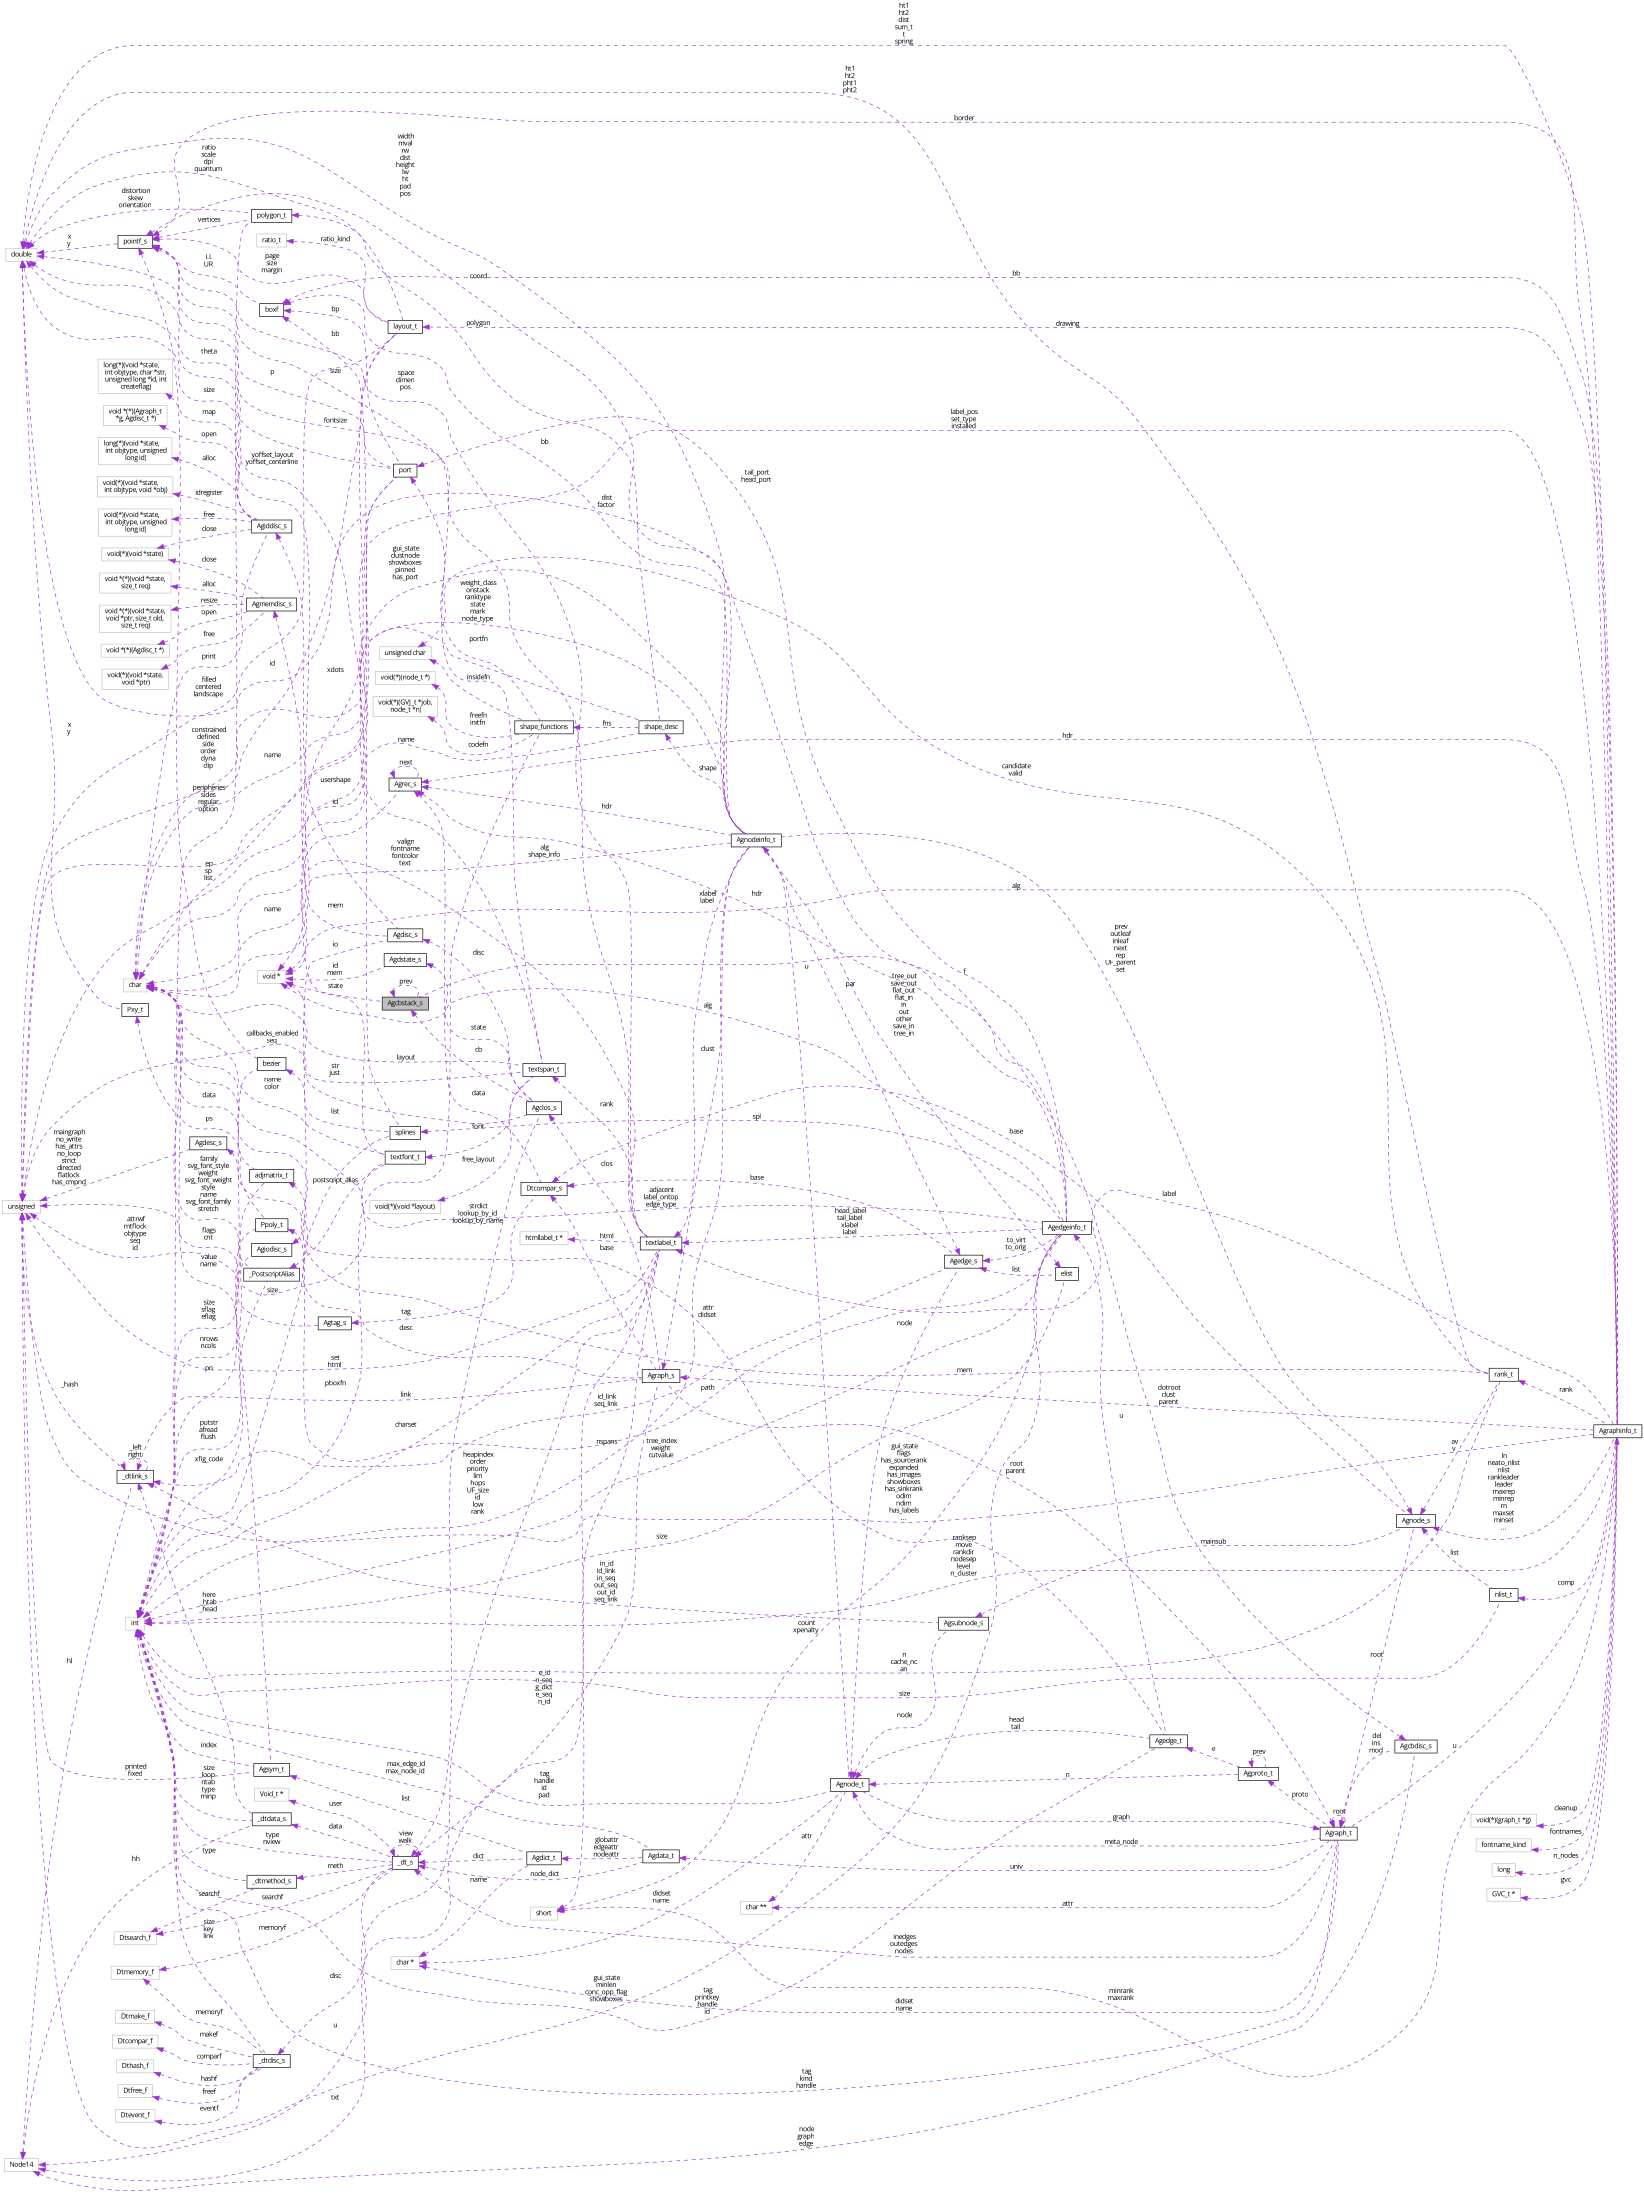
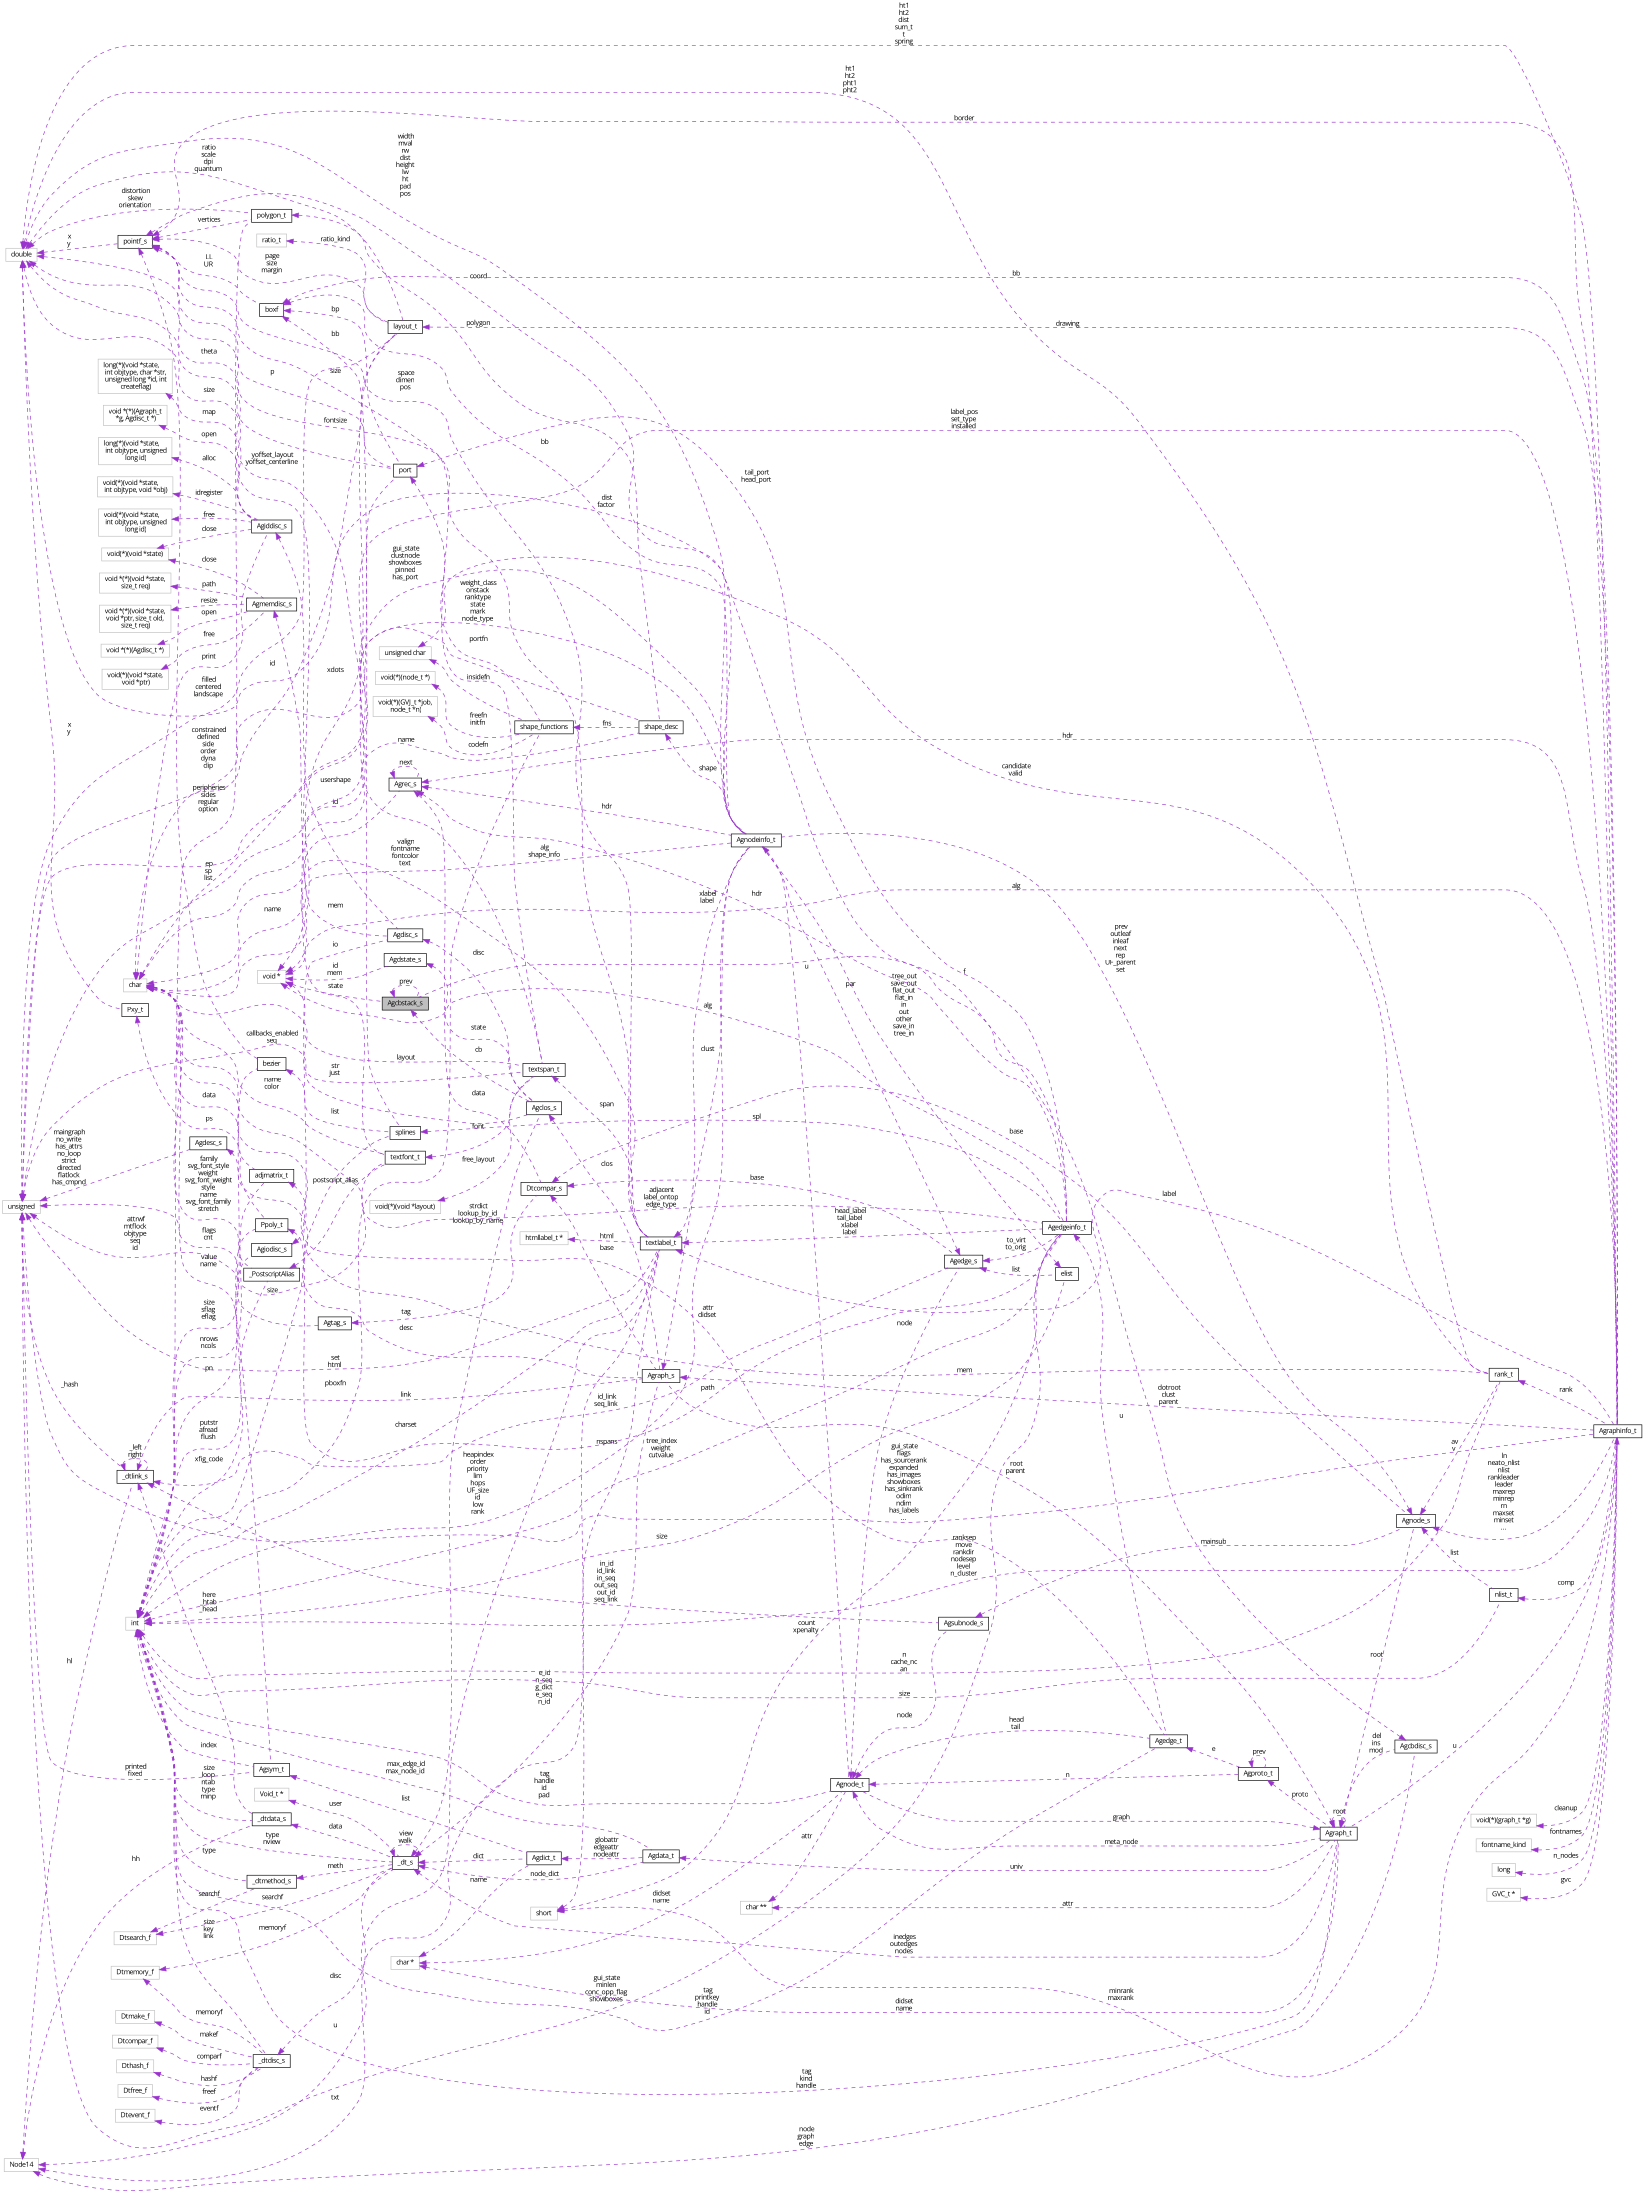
(208, 585) -> (208, 585)
(287, 768) -> none
(606, 1105) -> (606, 1105)
